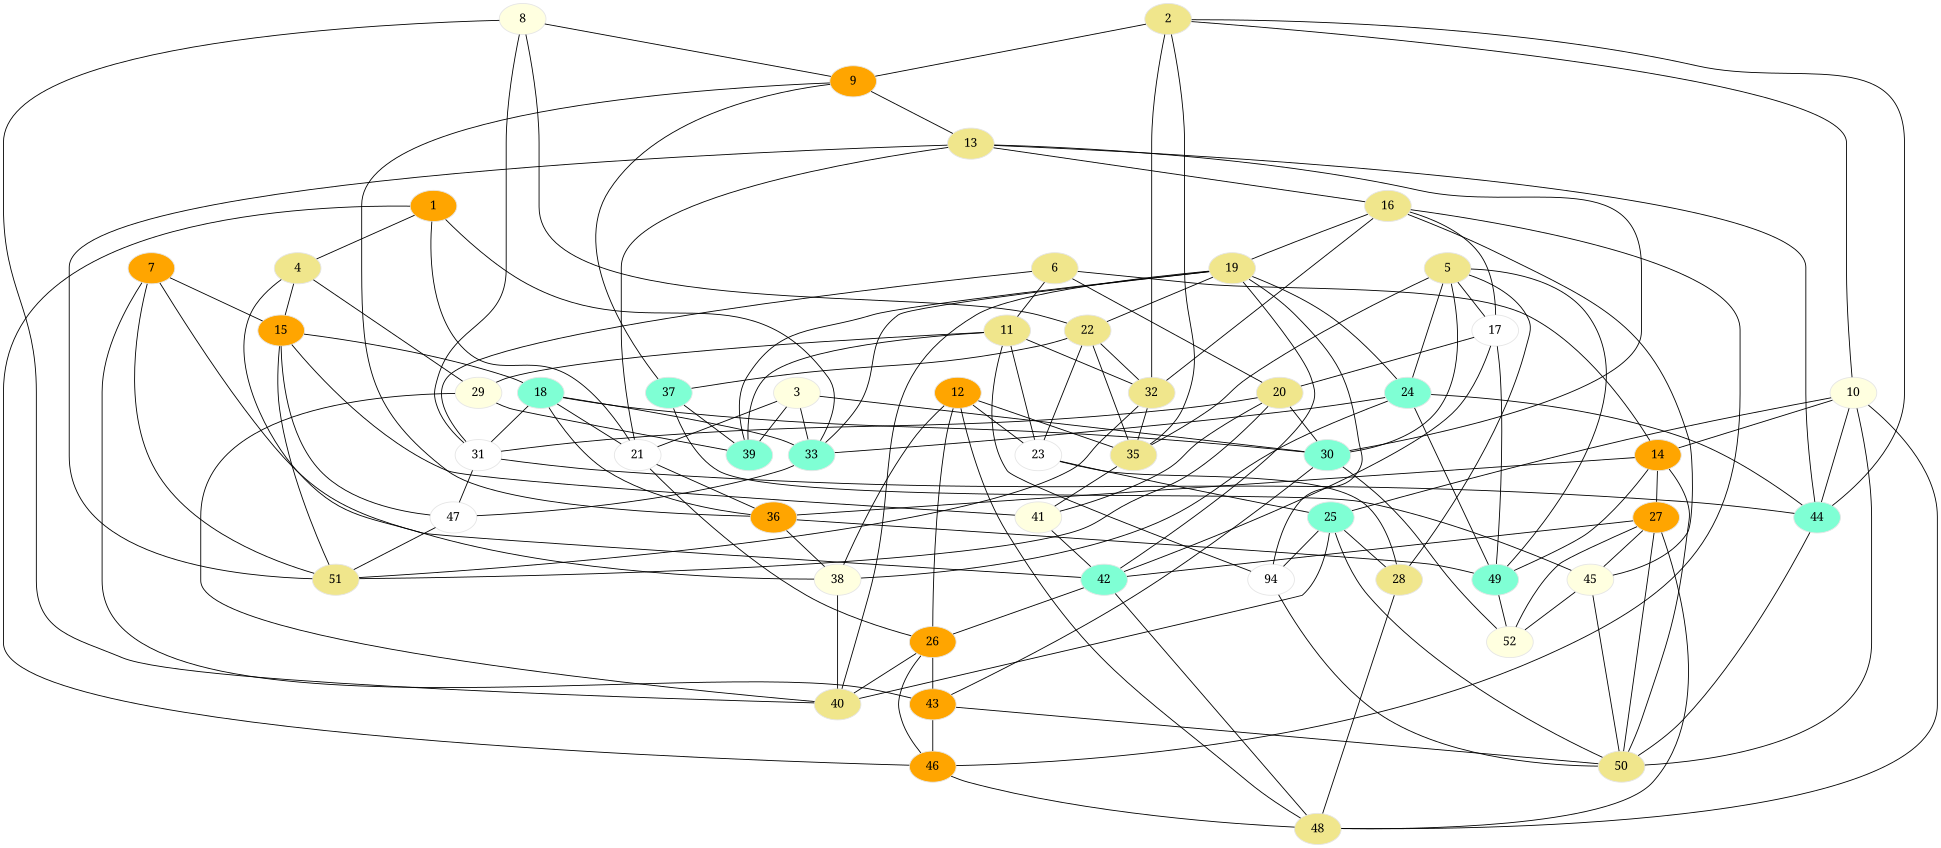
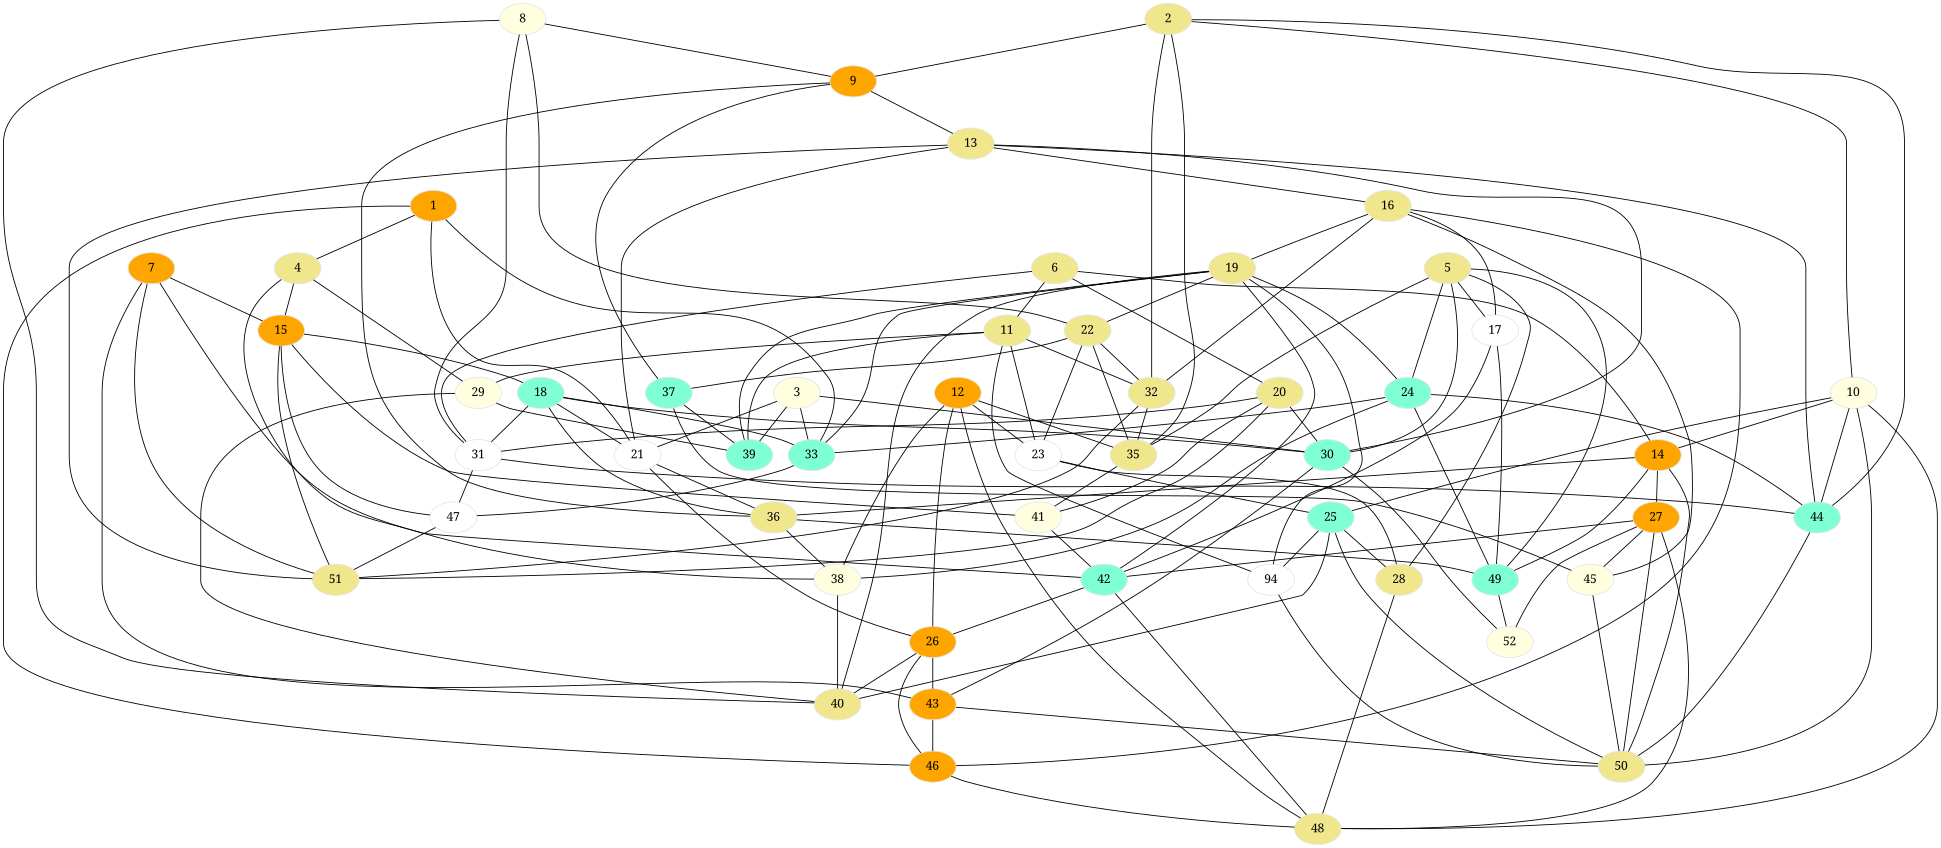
(1392, 360) -> none
(774, 517) -> (774, 517)
(1550, 611) -> none
